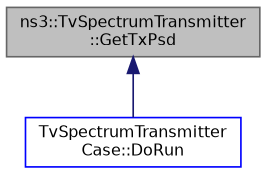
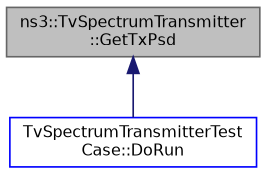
(133, 142) -> (133, 142)
